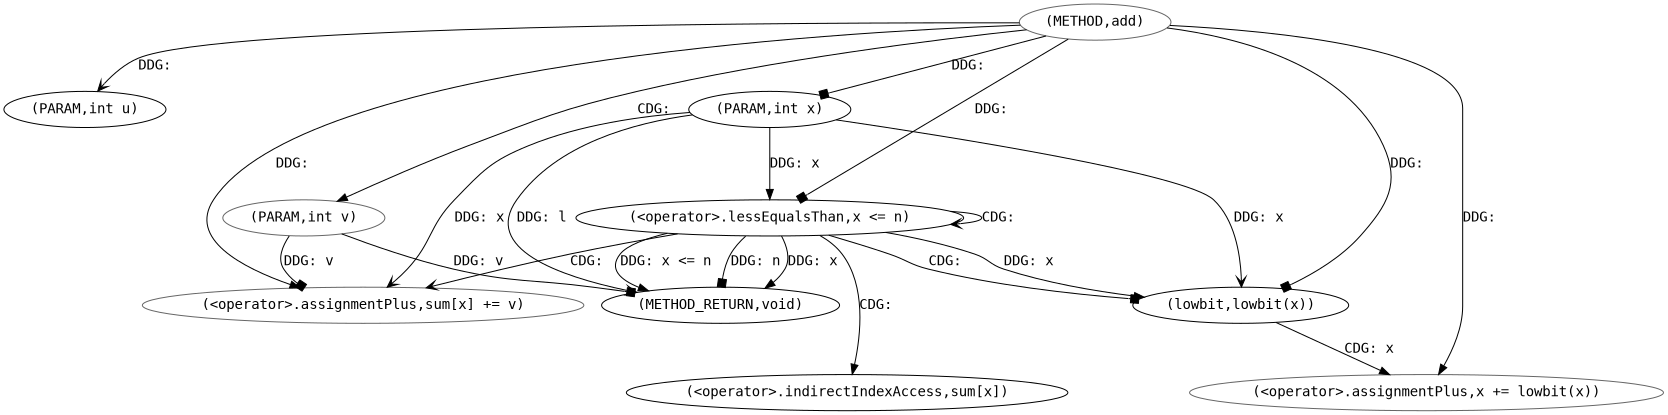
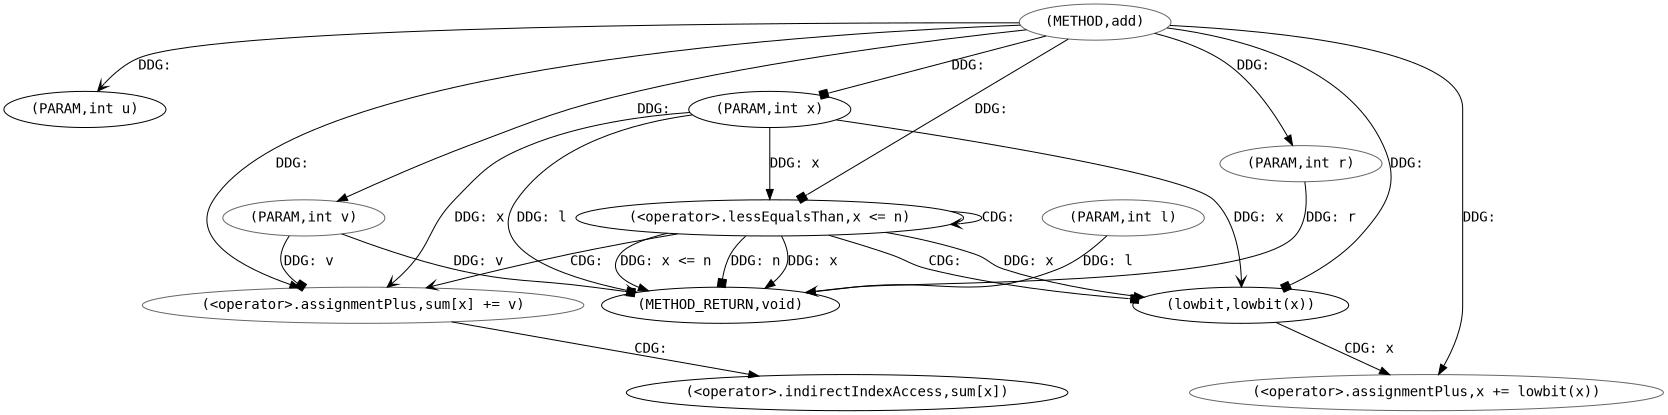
(658, 109) -> (658, 109)
none -> (1301, 164)
none -> (1123, 218)
(858, 293) -> (600, 348)
